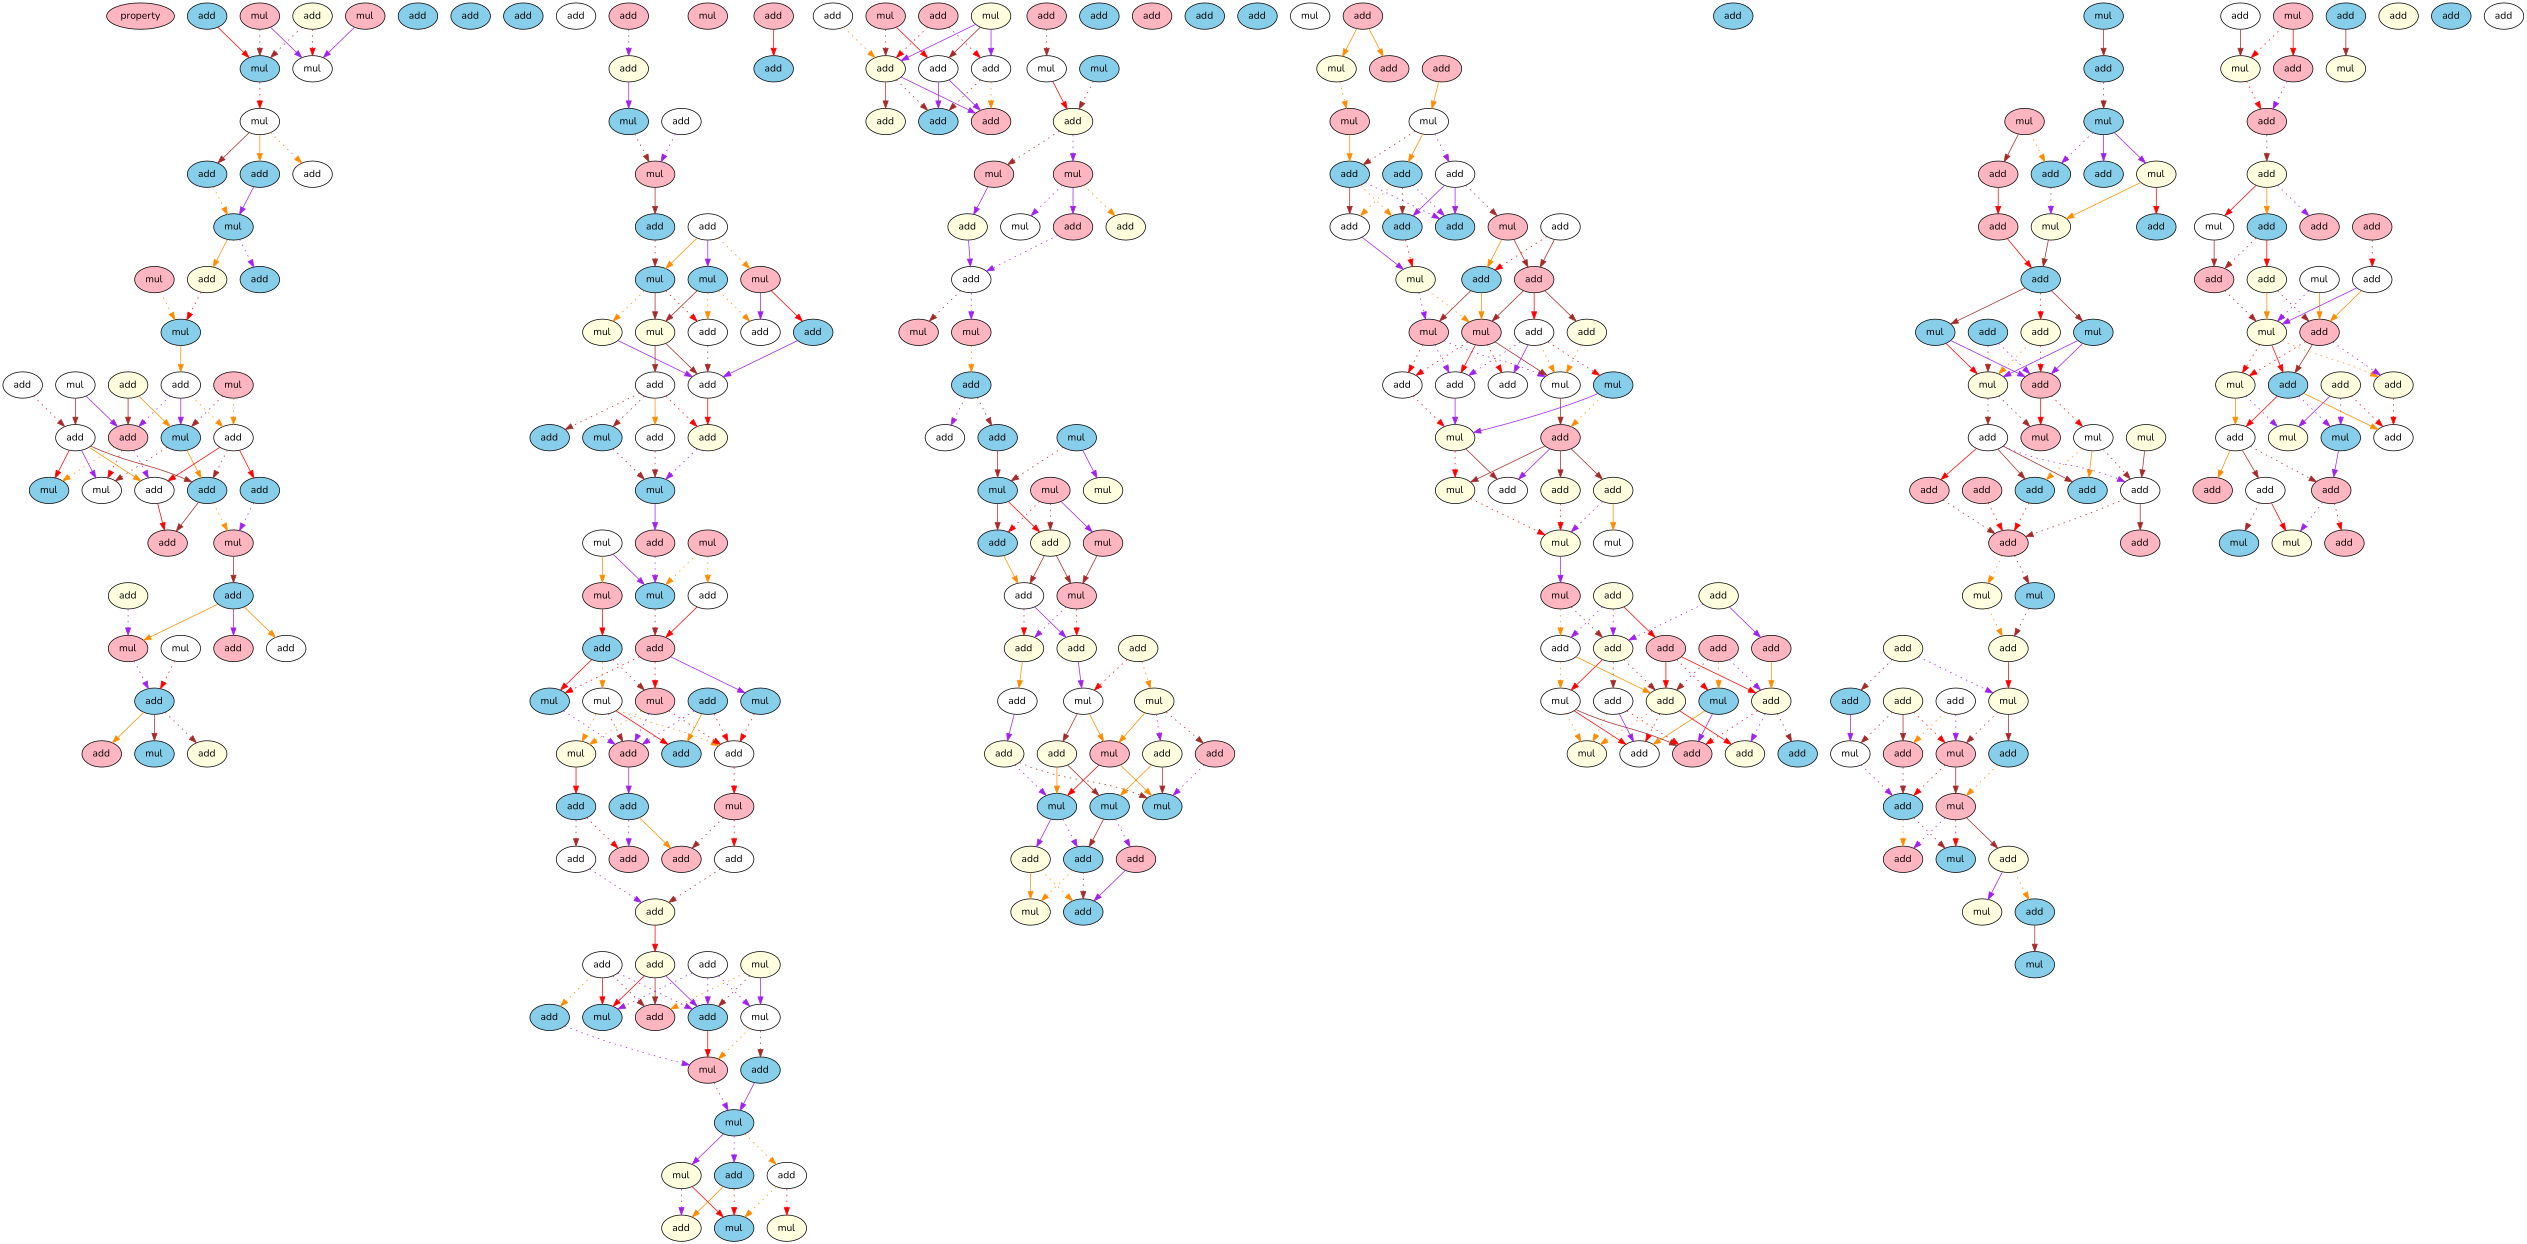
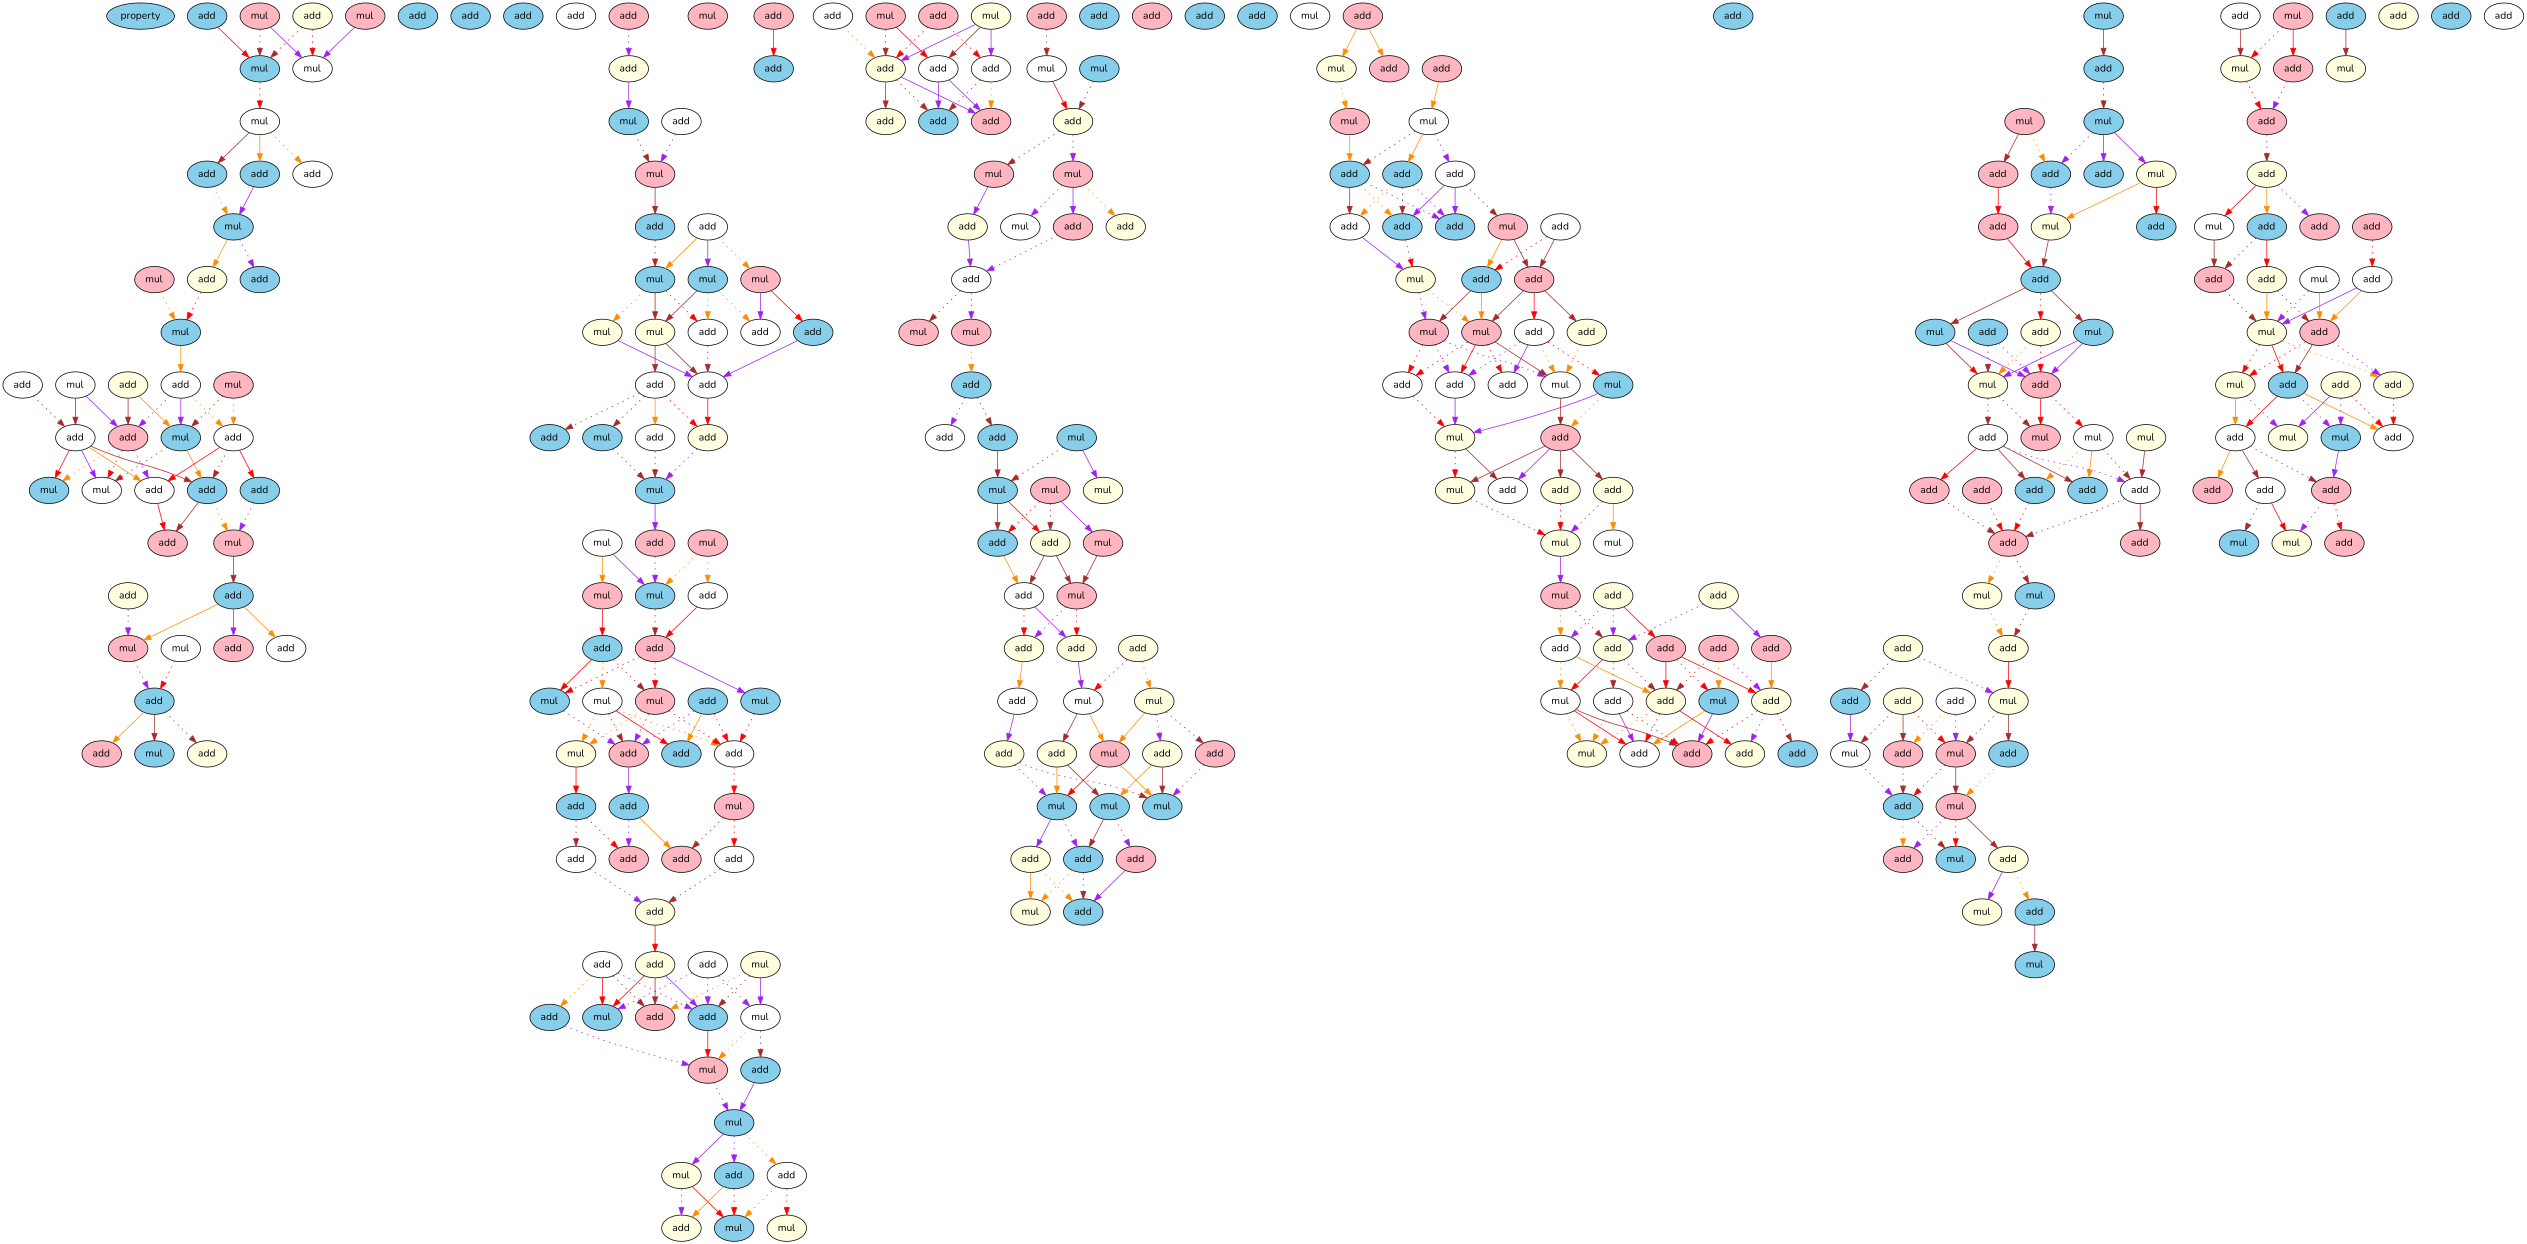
(141, 16) -> (141, 16)
